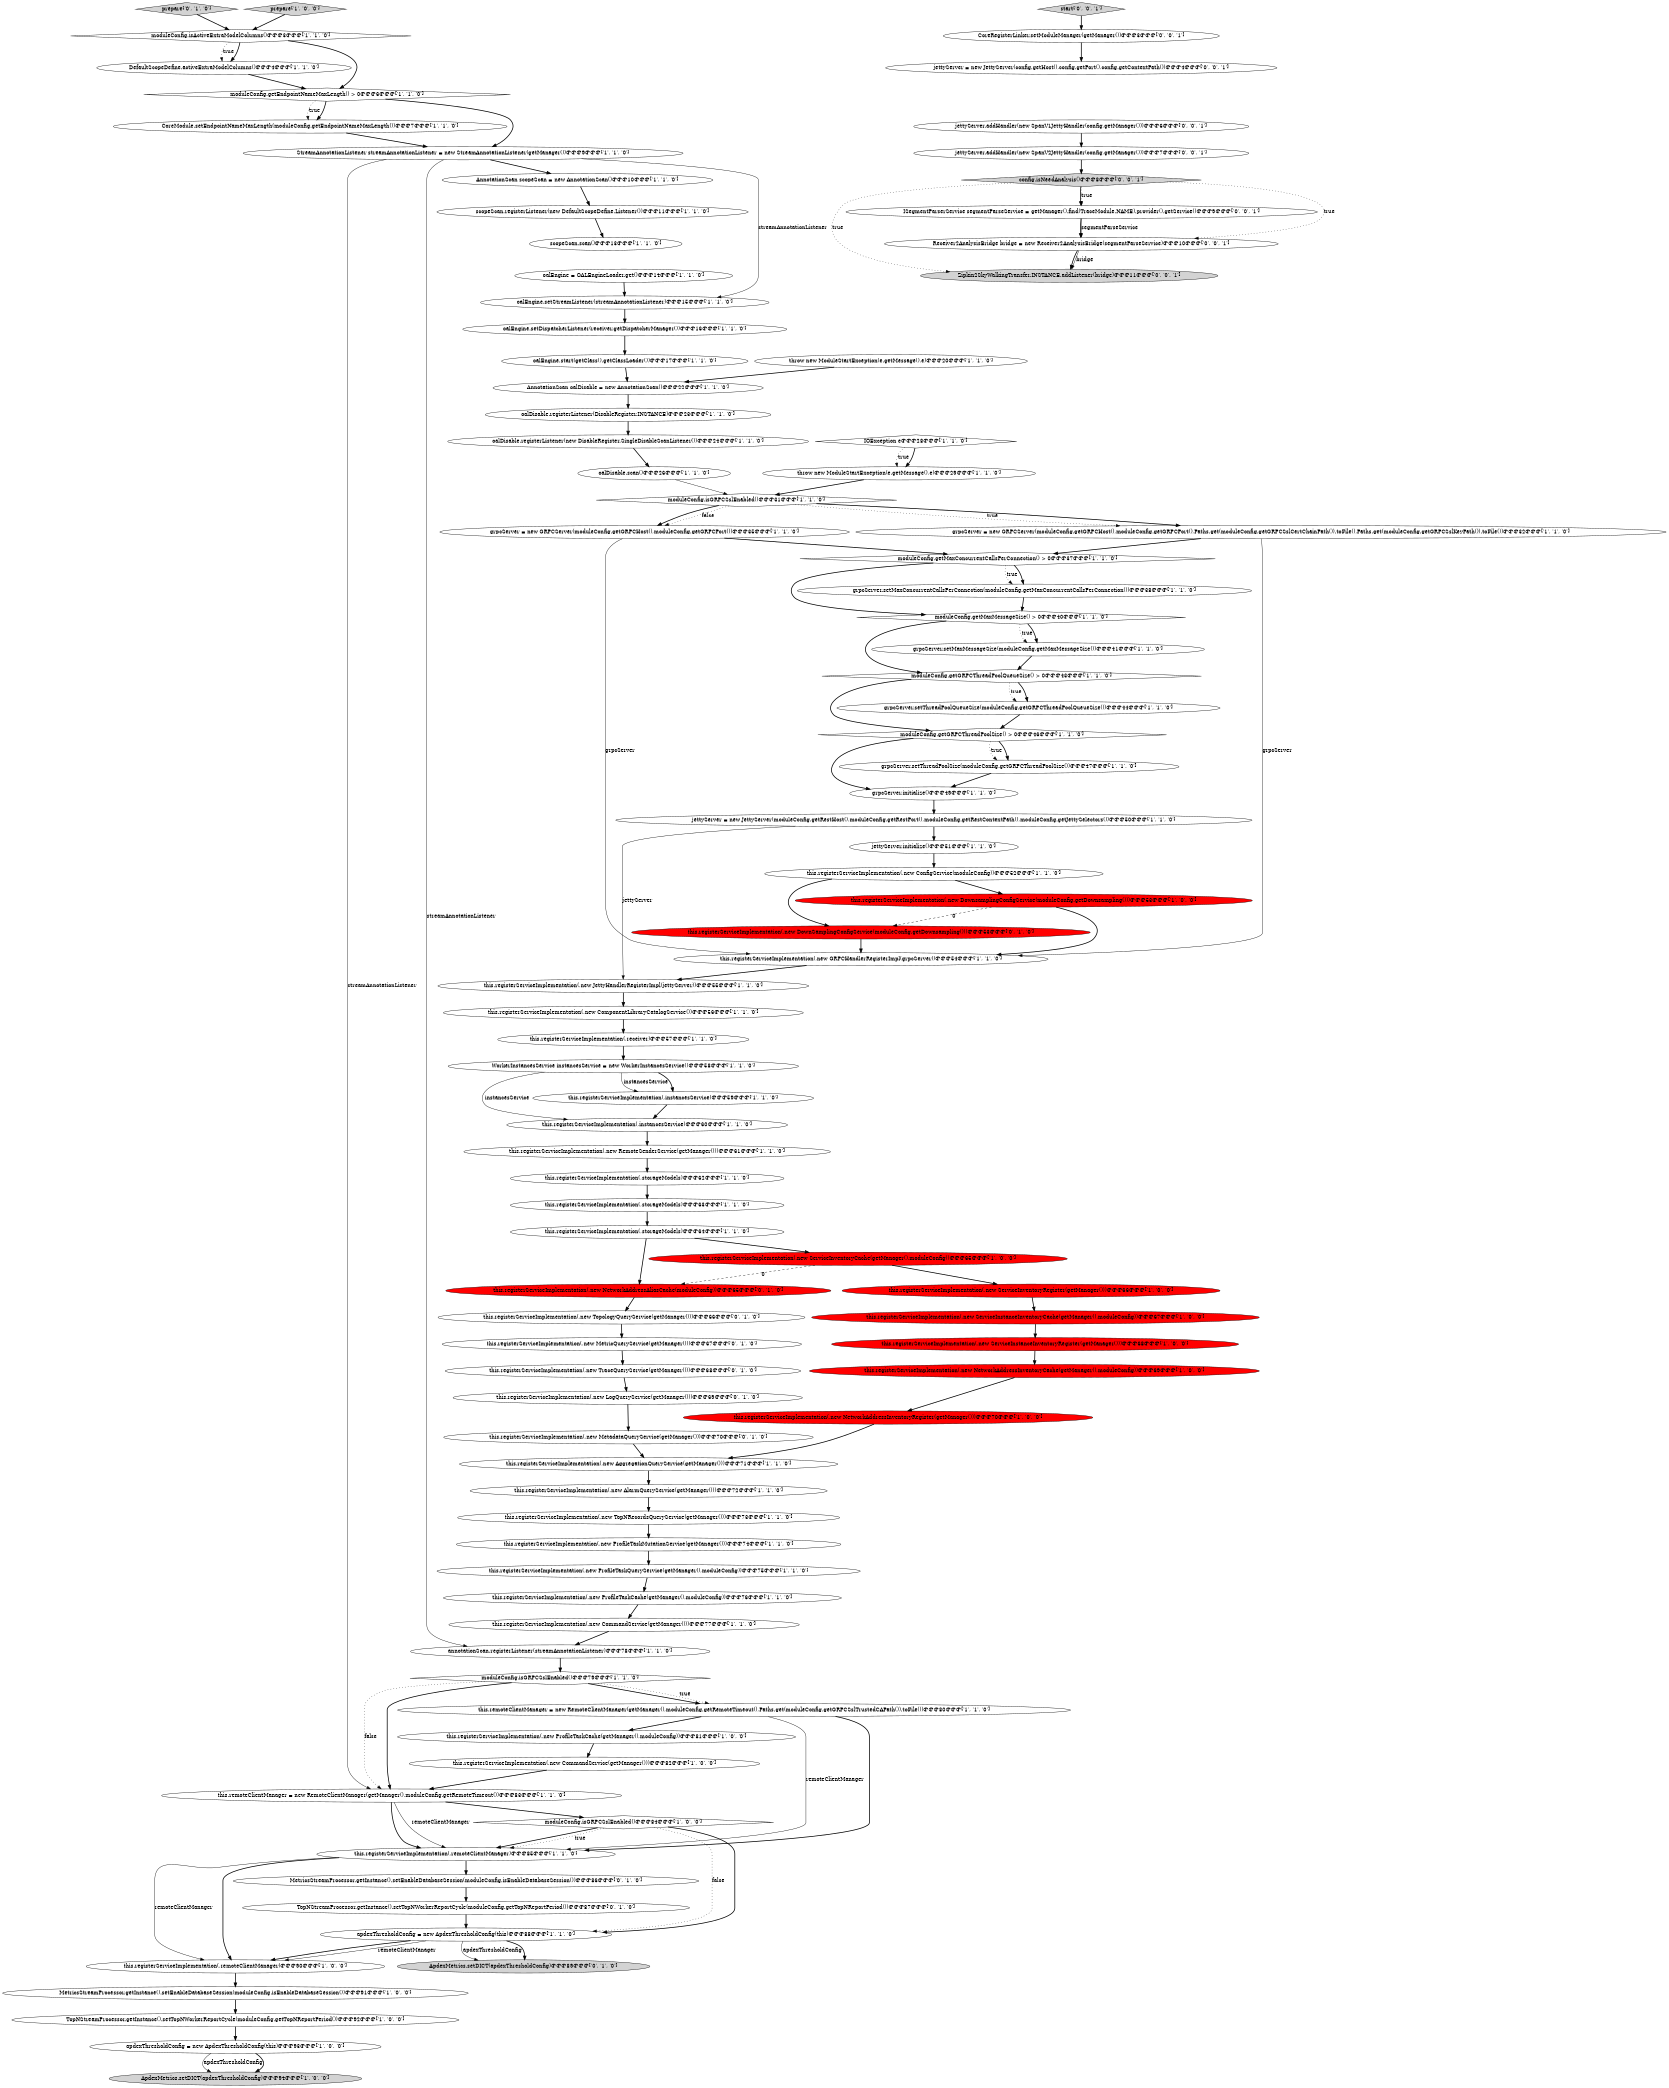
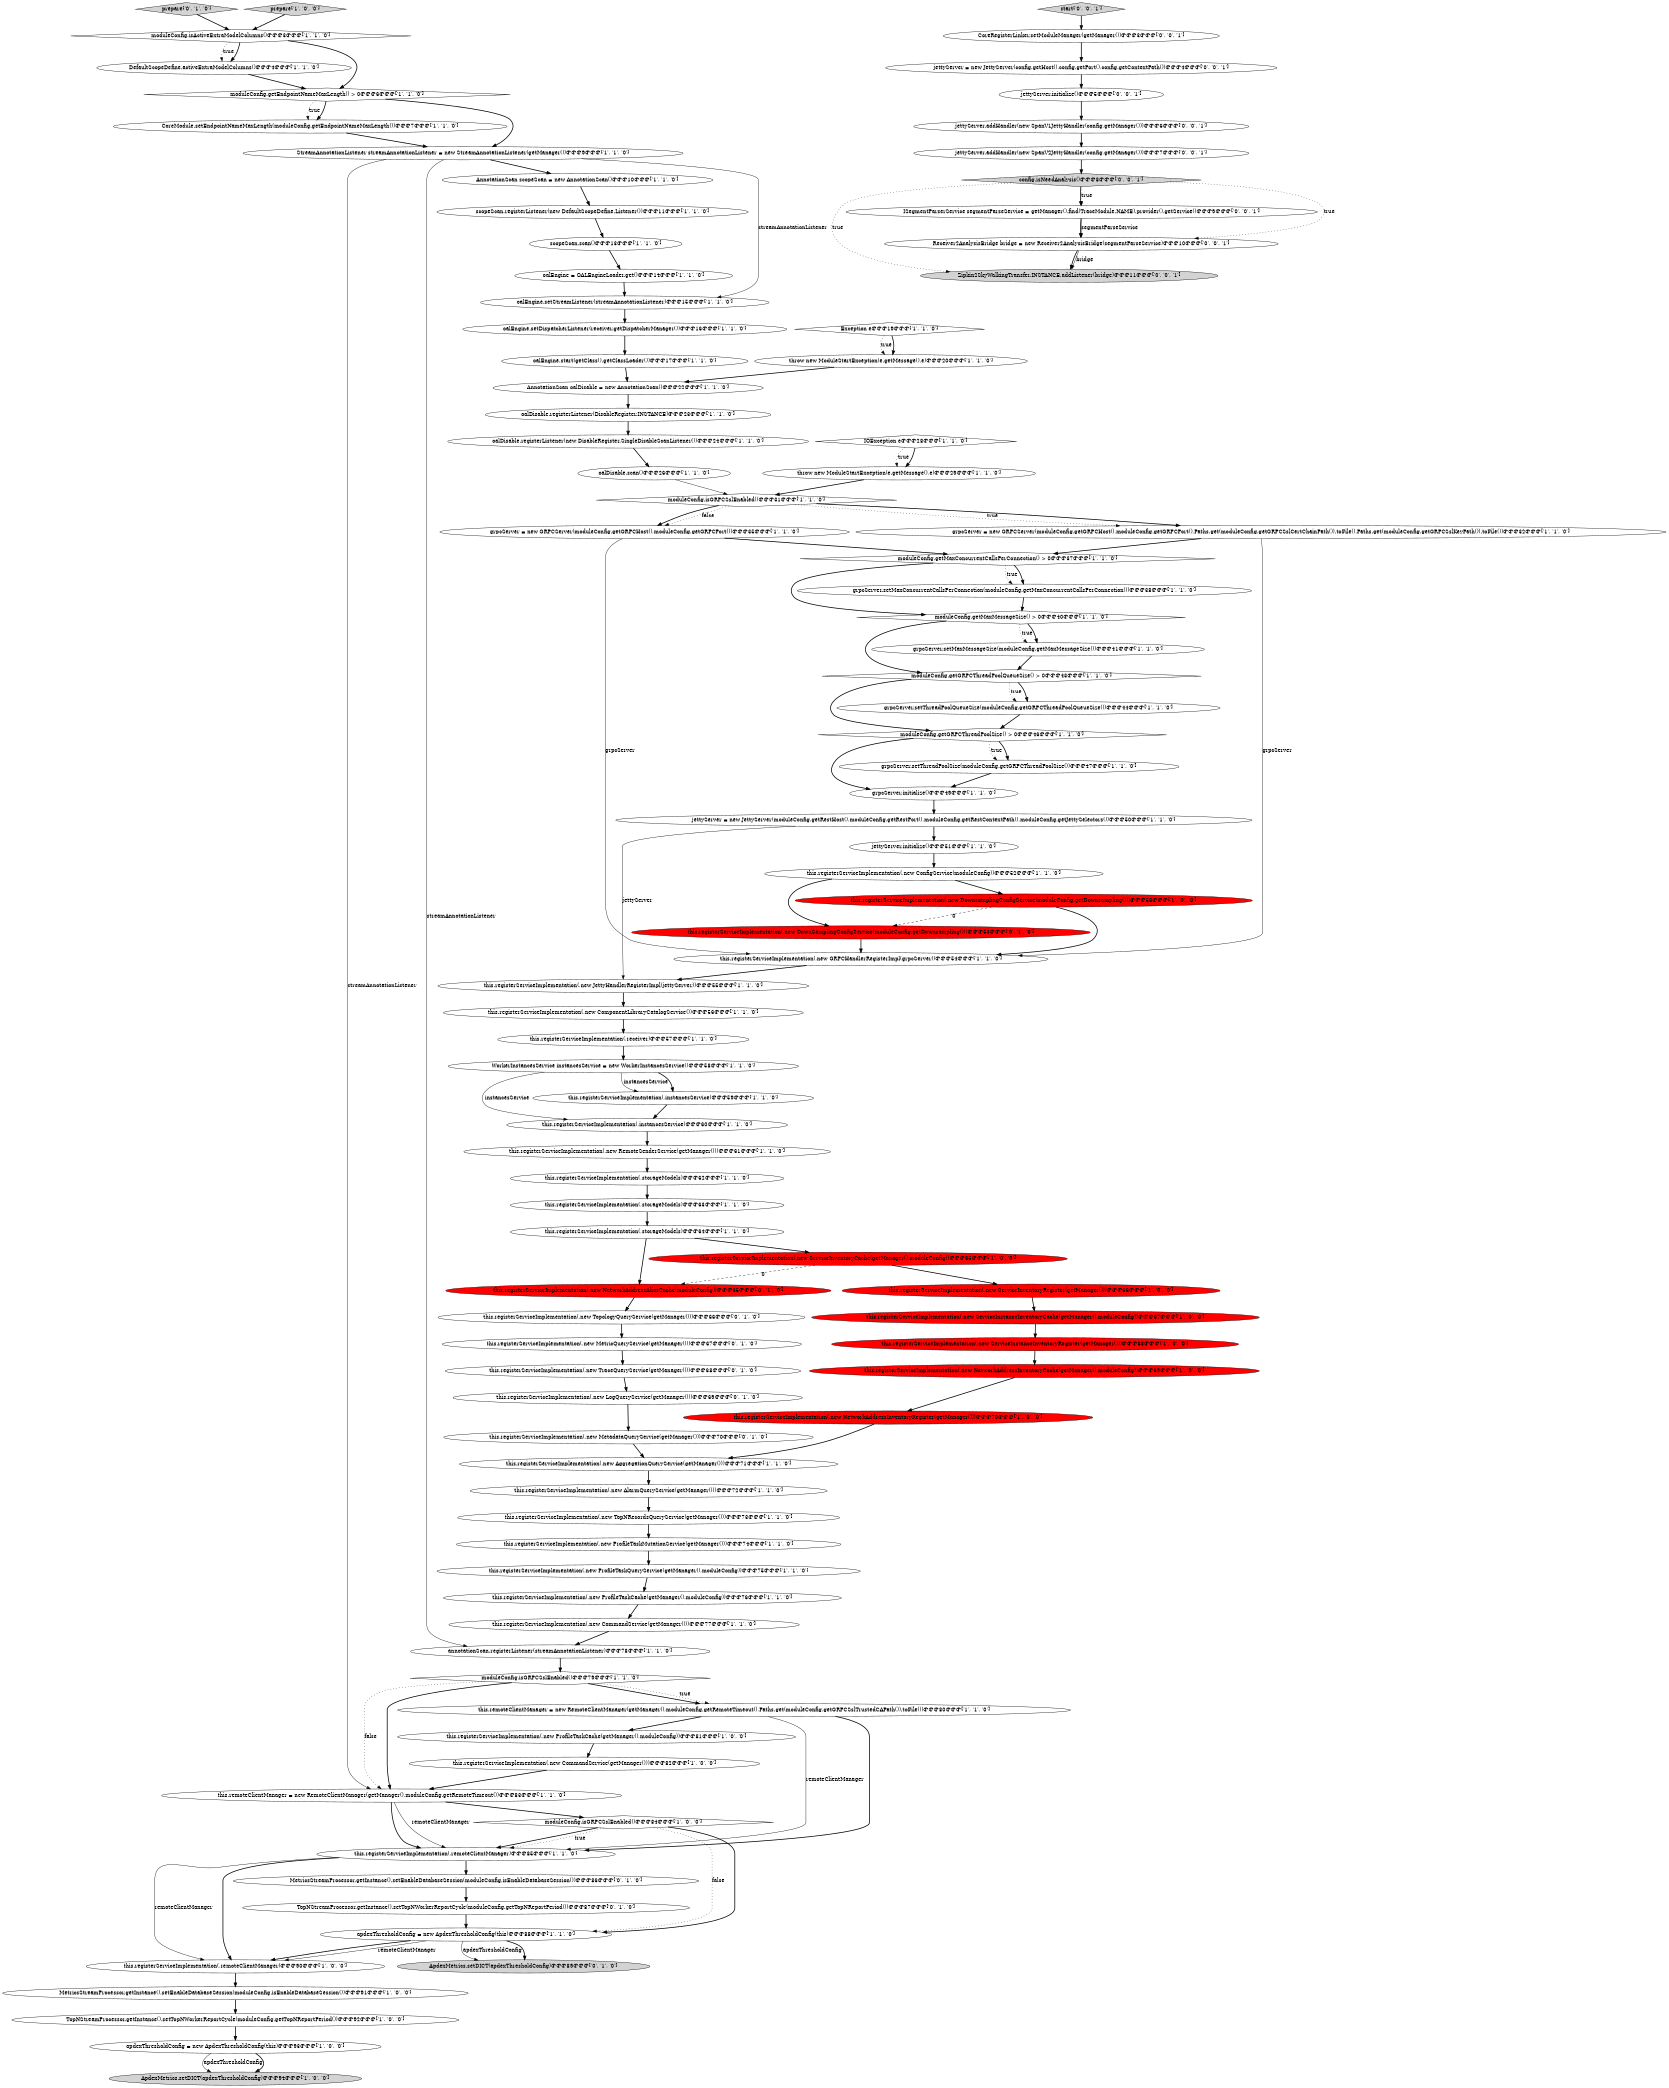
none -> (1081, 95)
none -> (614, 258)
none -> (890, 329)
